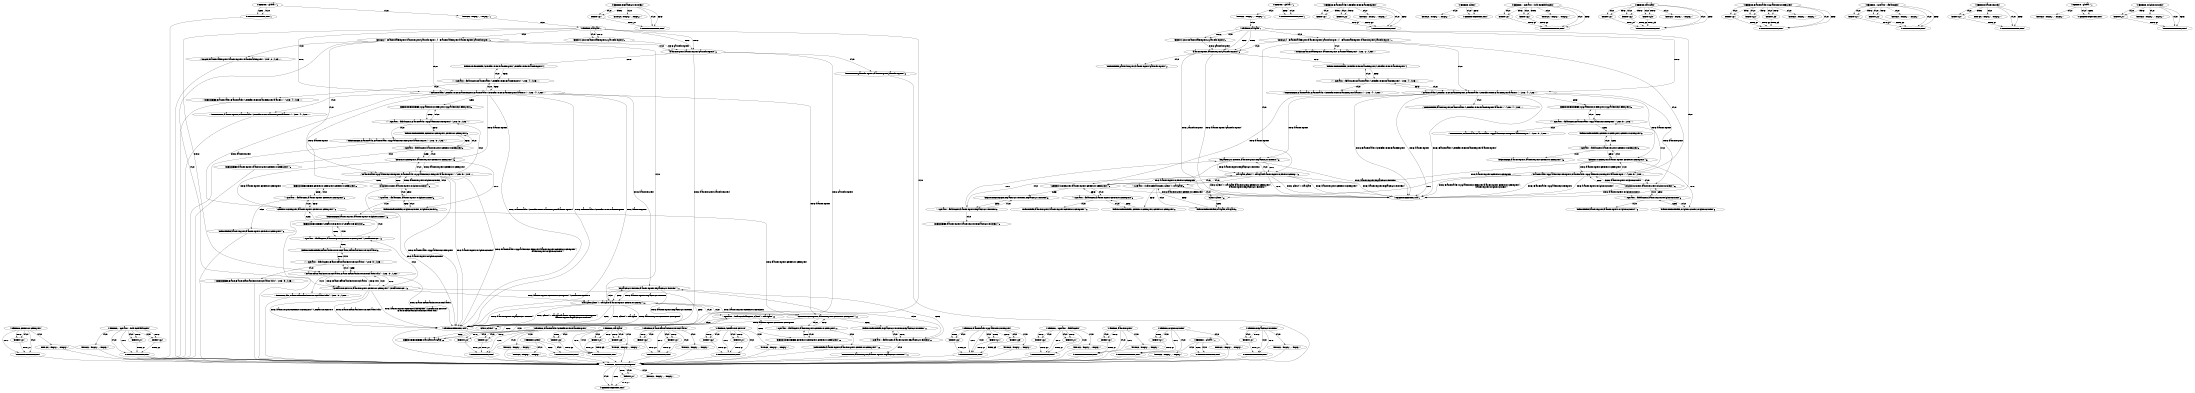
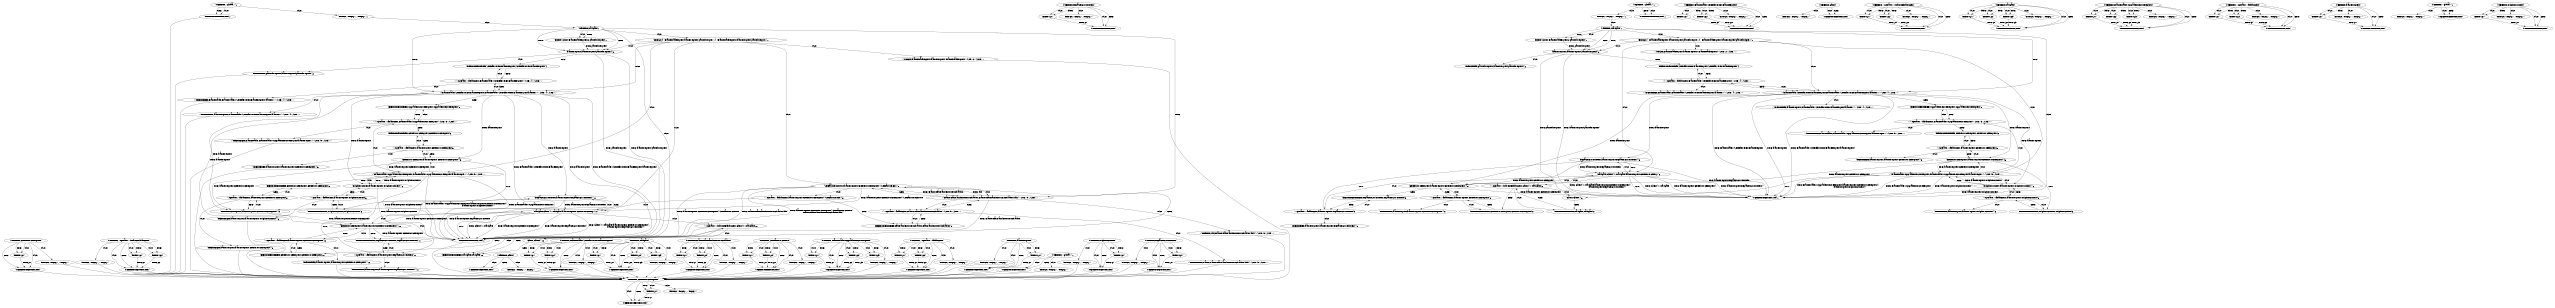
(334, 224) -> none
